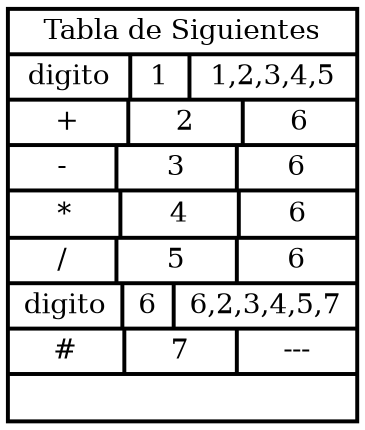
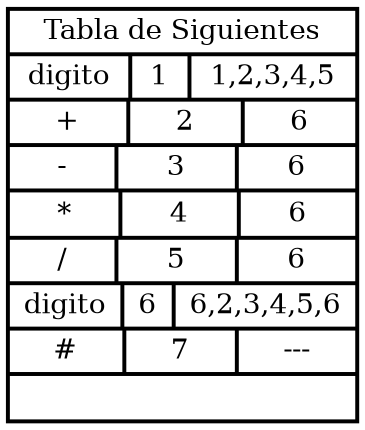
(265, 305) -> (265, 305)
